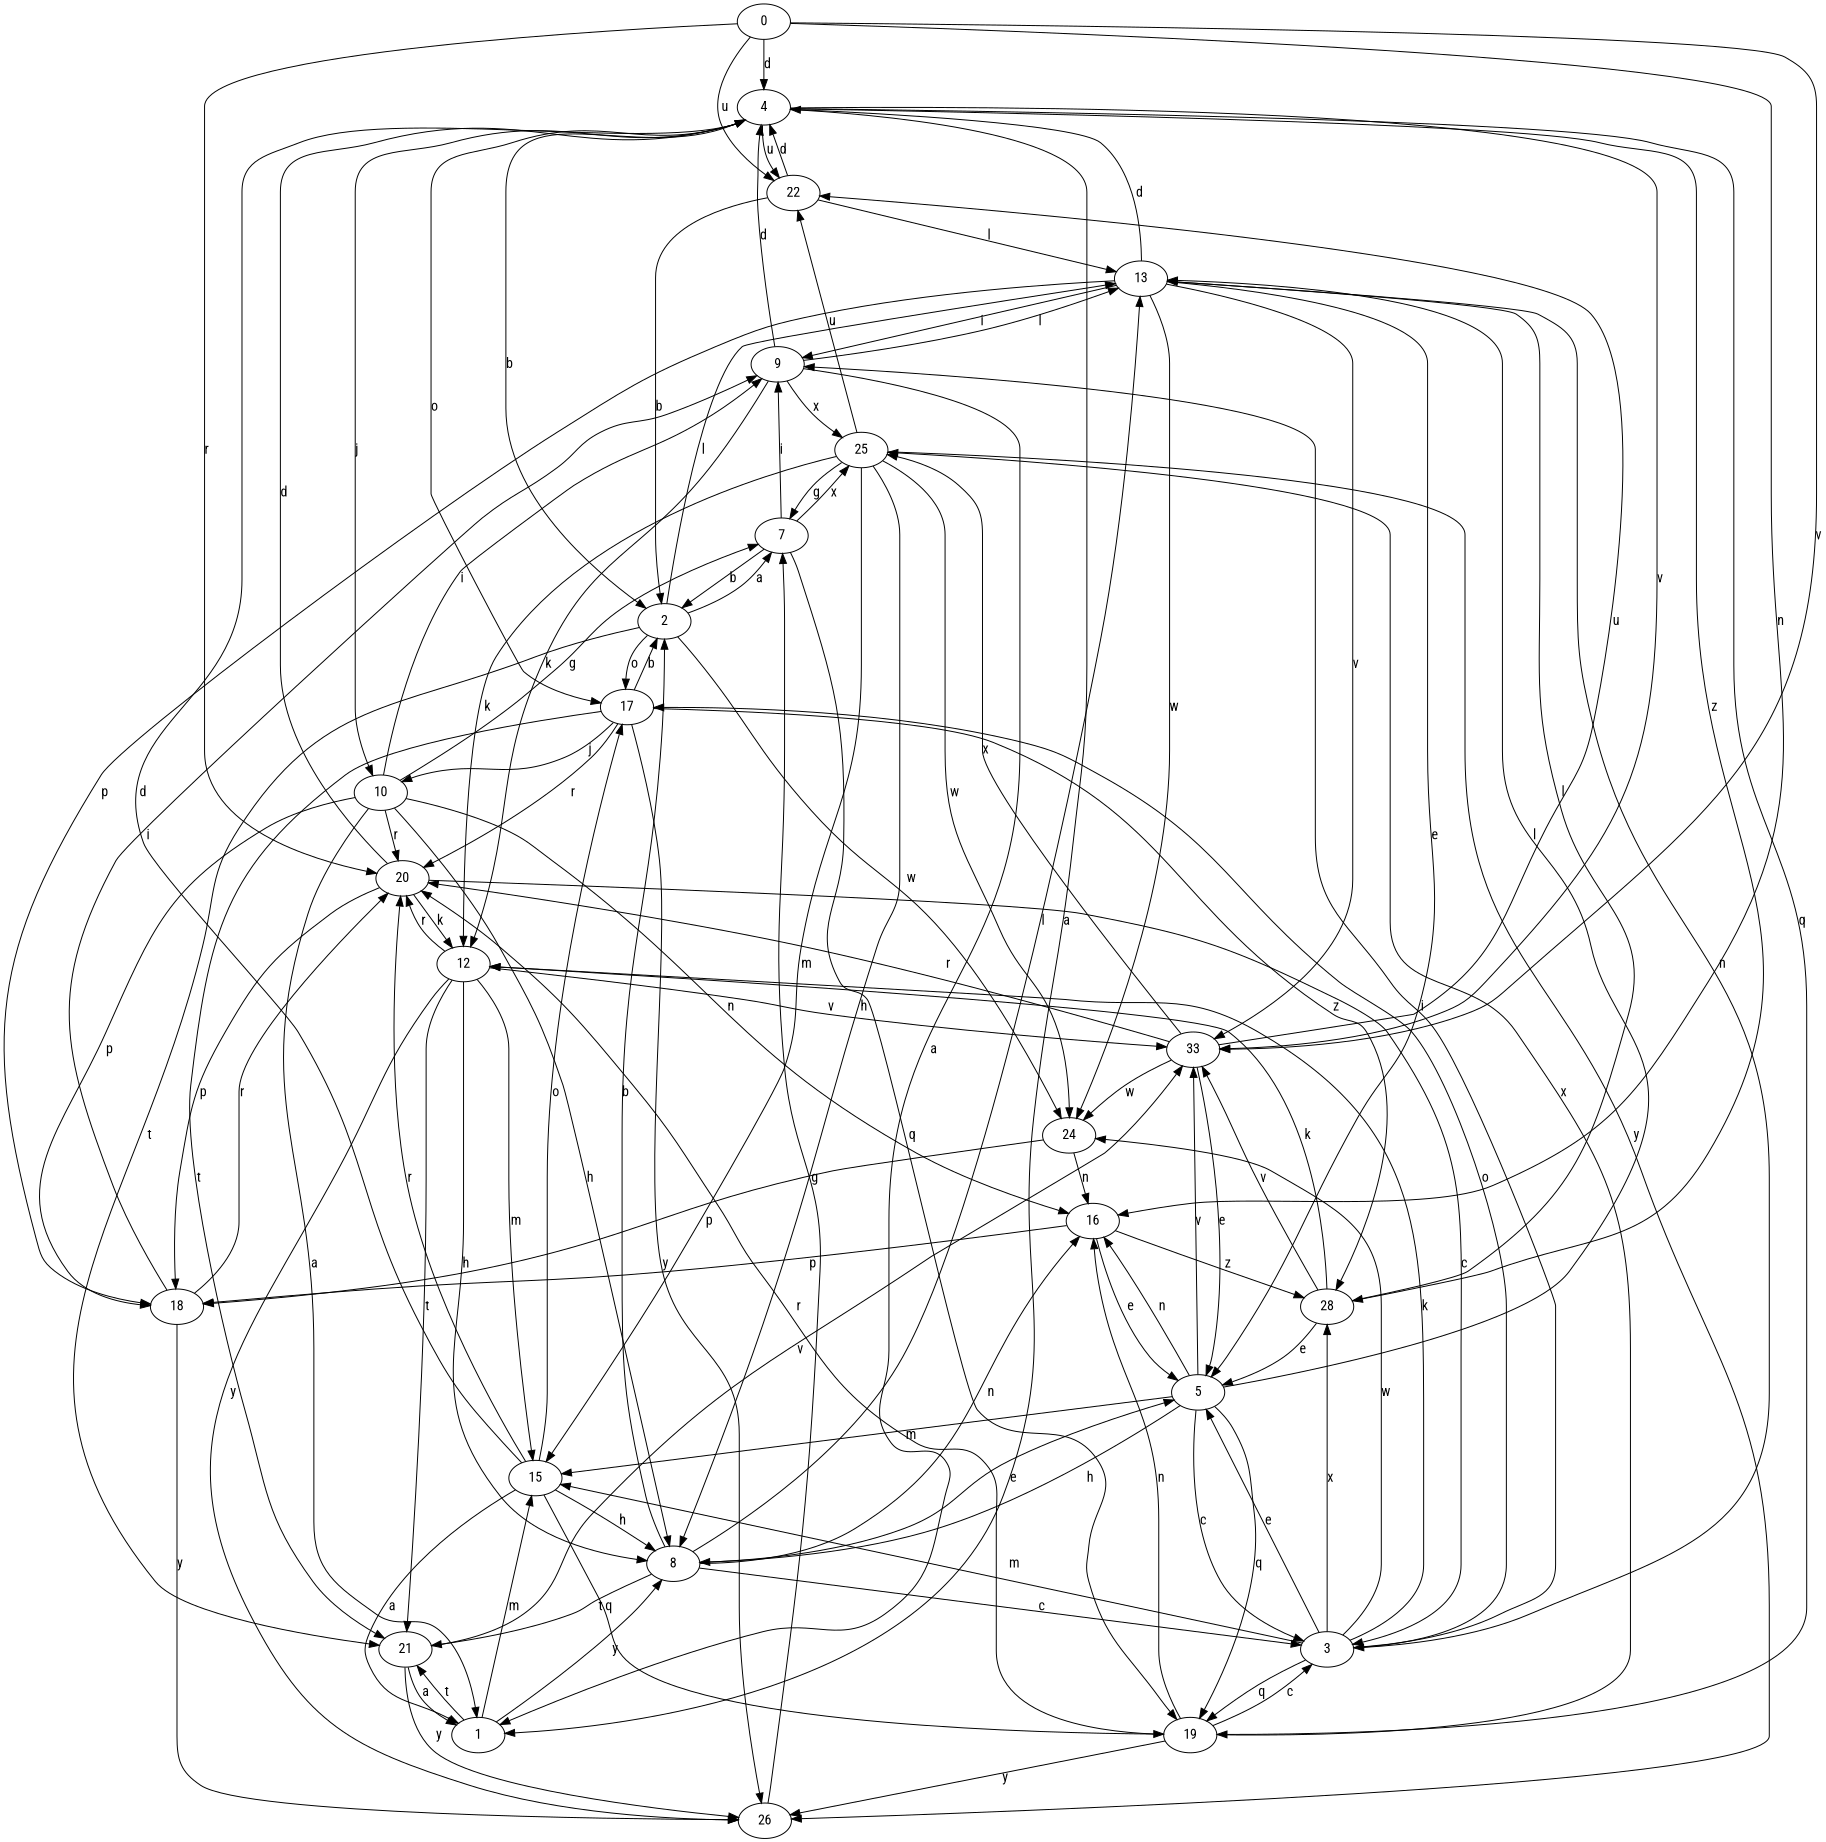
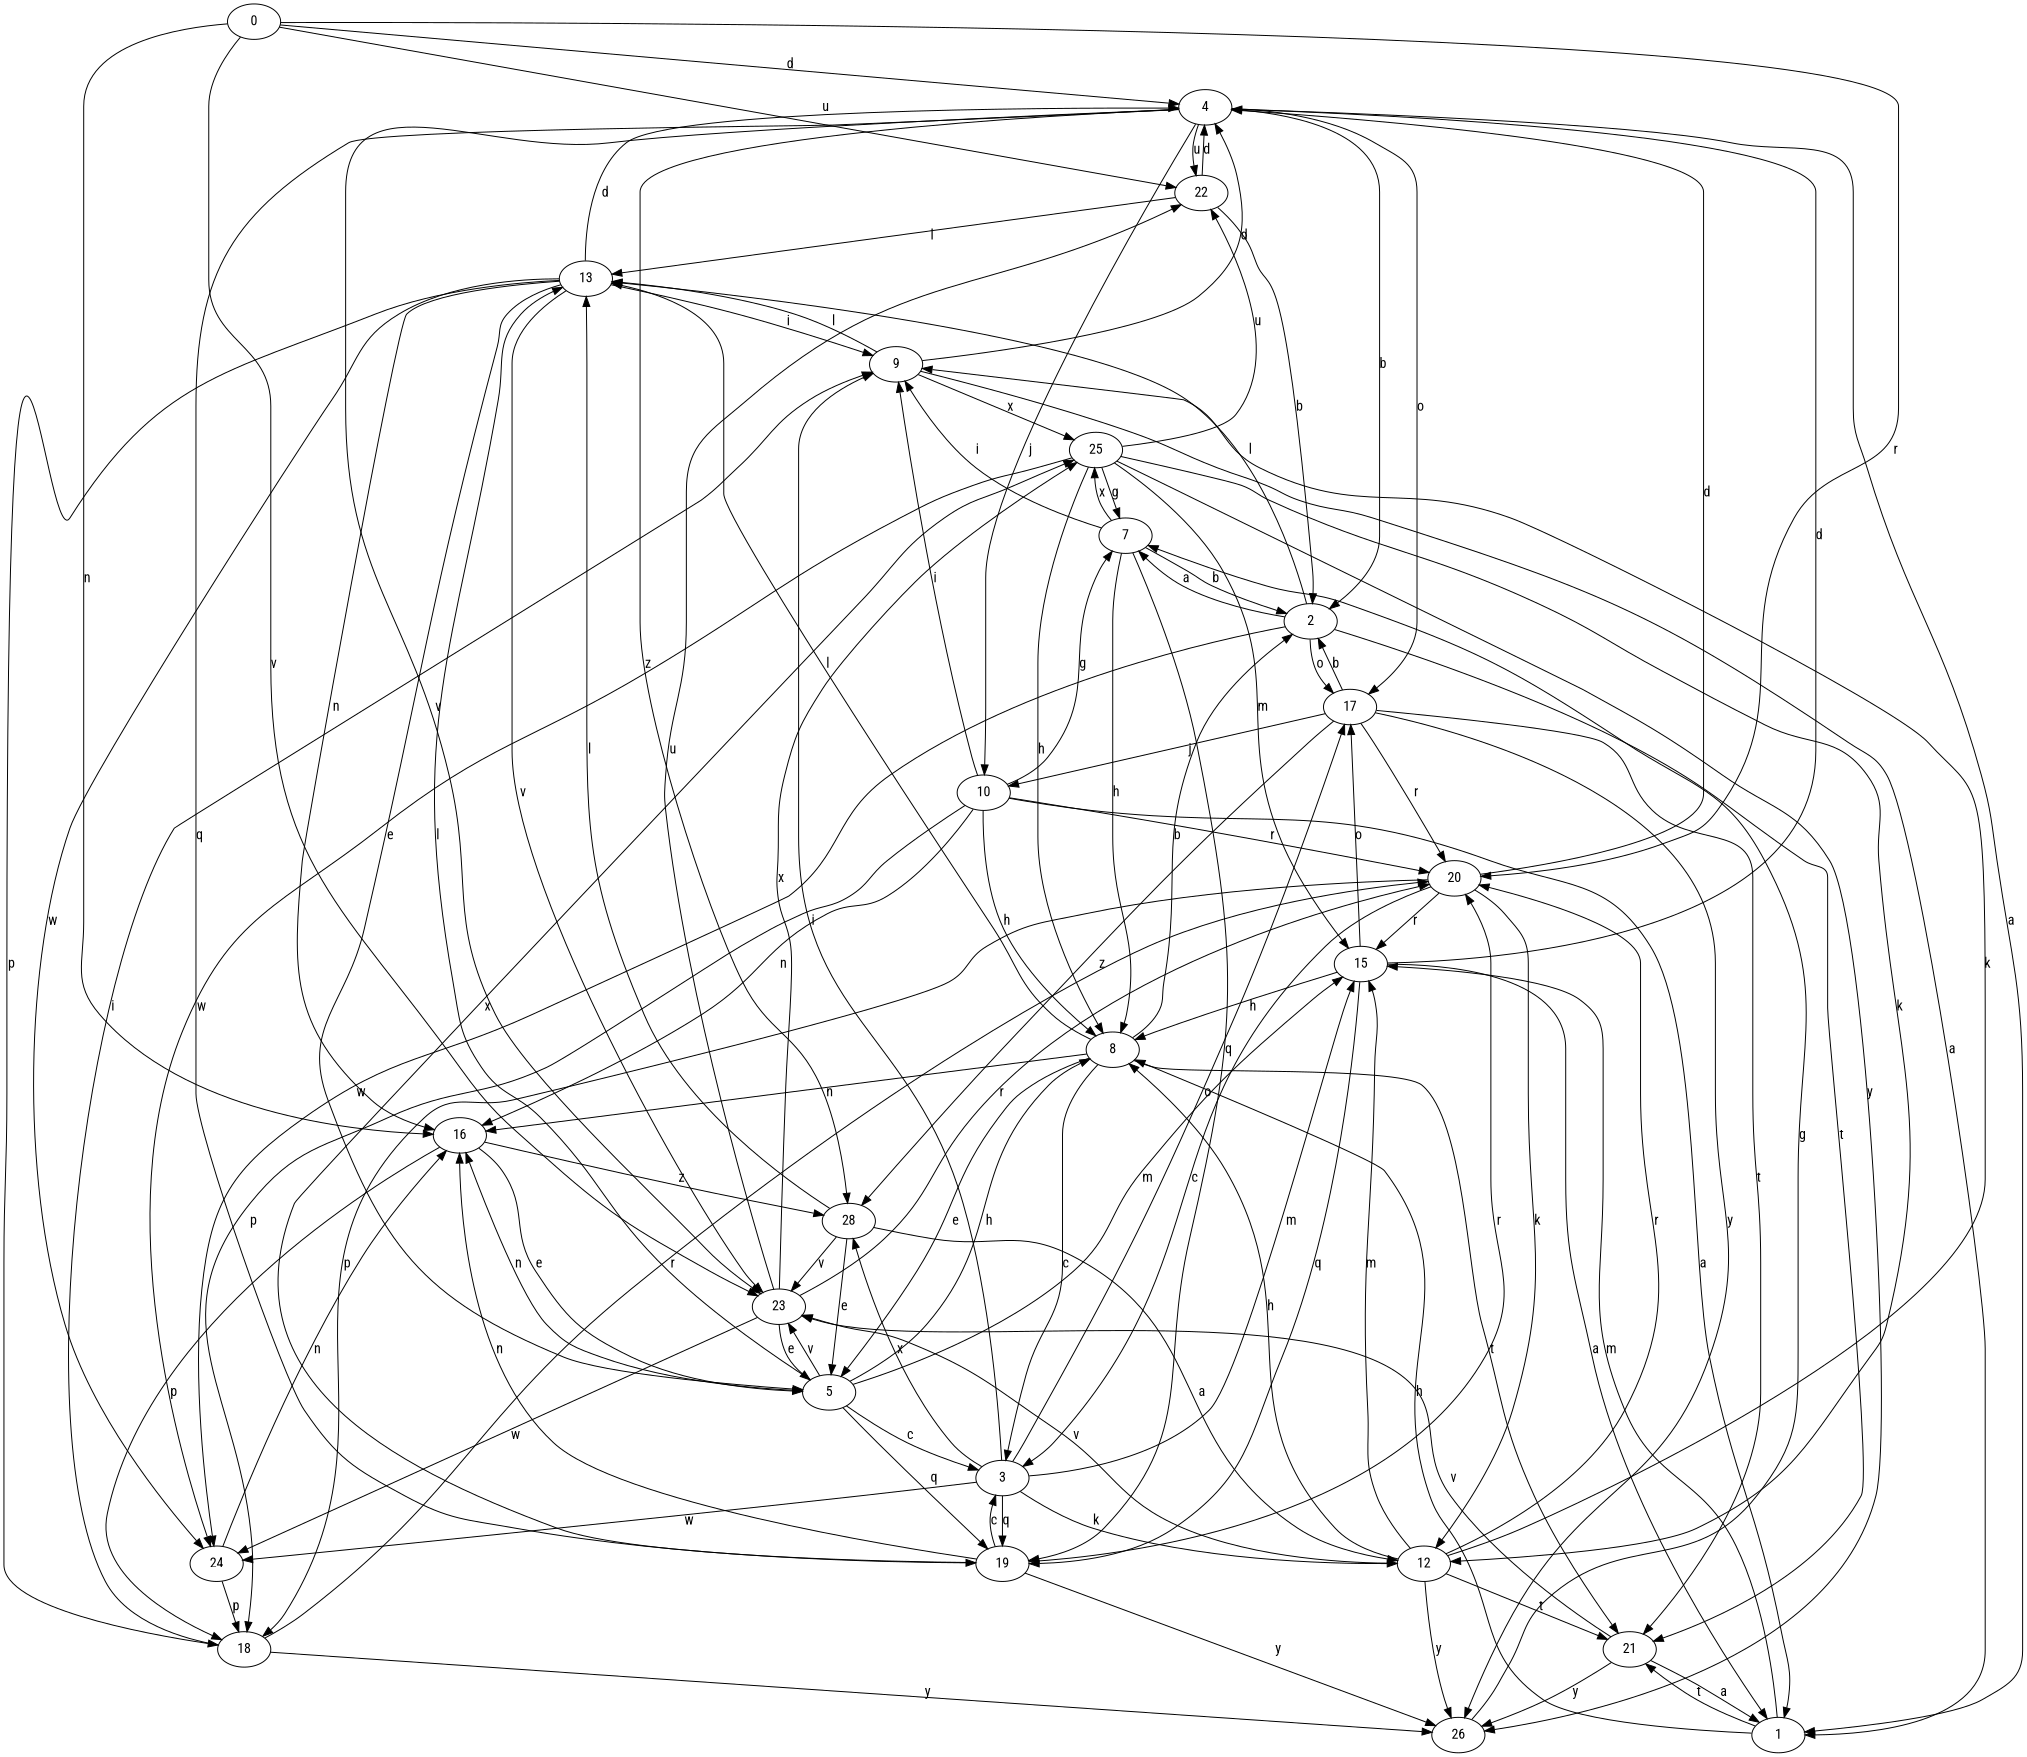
(561, 627) -> (1942, 757)
none -> (1113, 789)
(1681, 919) -> (336, 668)
(1193, 1050) -> (779, 1307)
(1308, 1135) -> (1202, 1392)
(410, 1196) -> (1411, 918)
(1265, 1525) -> none
(616, 1649) -> (1419, 1392)
